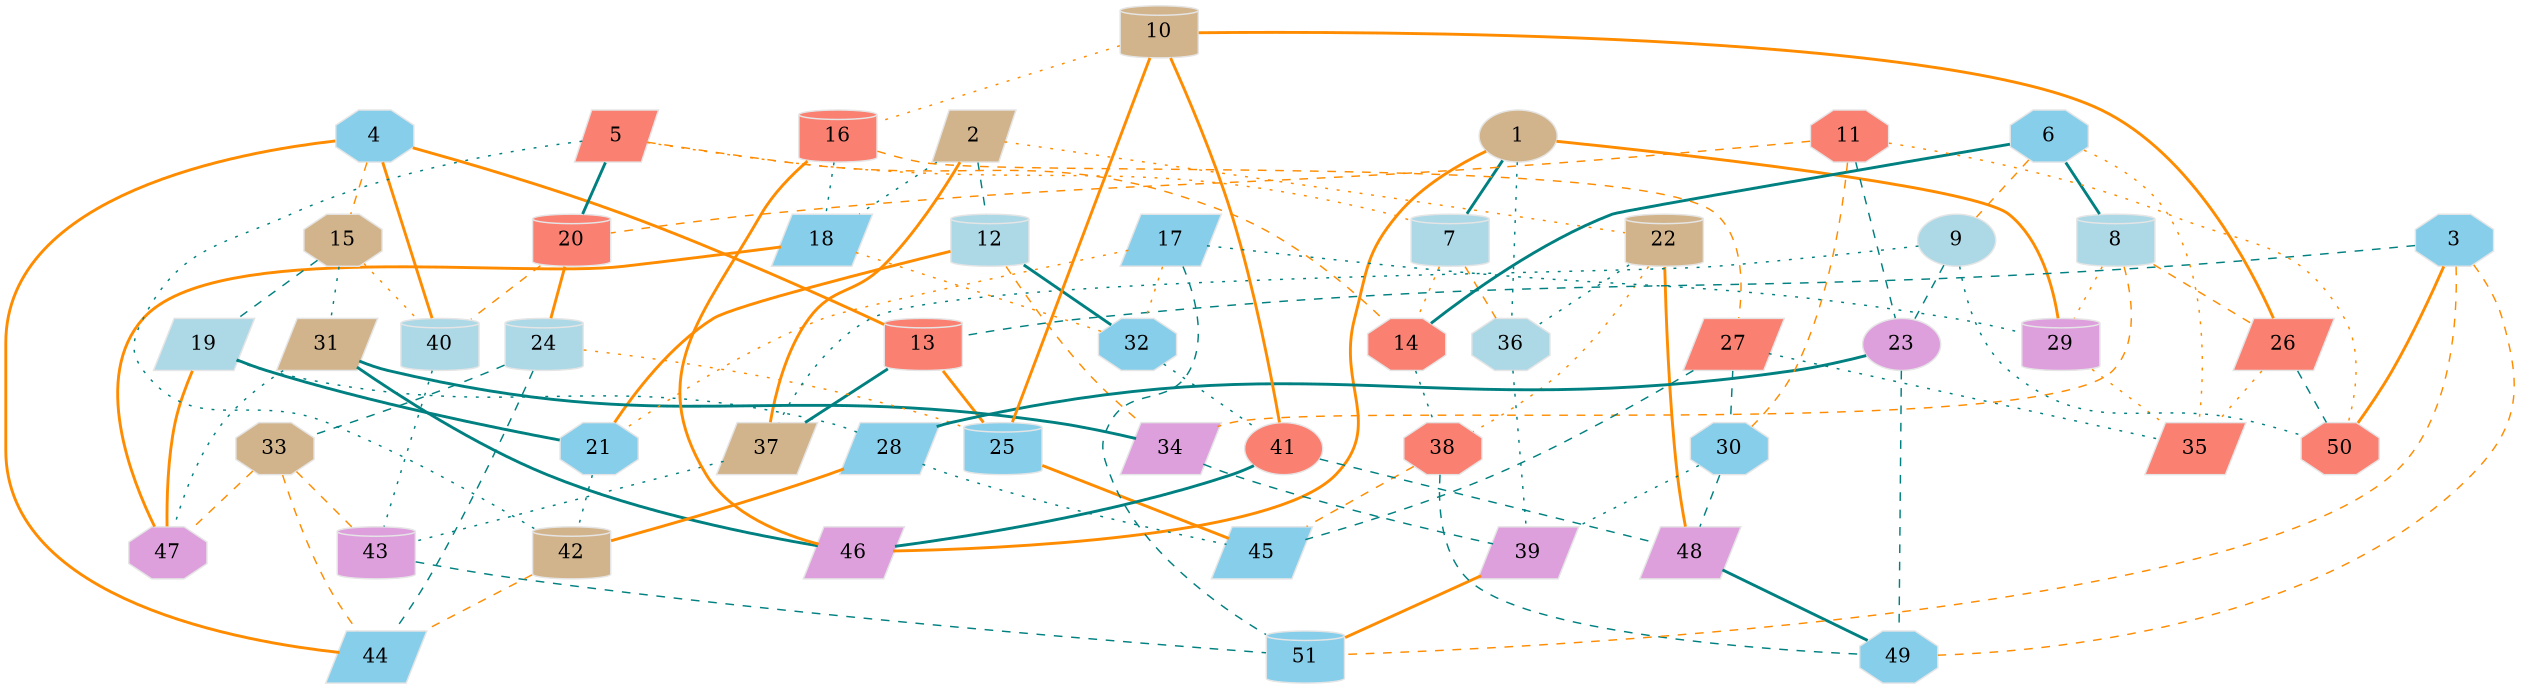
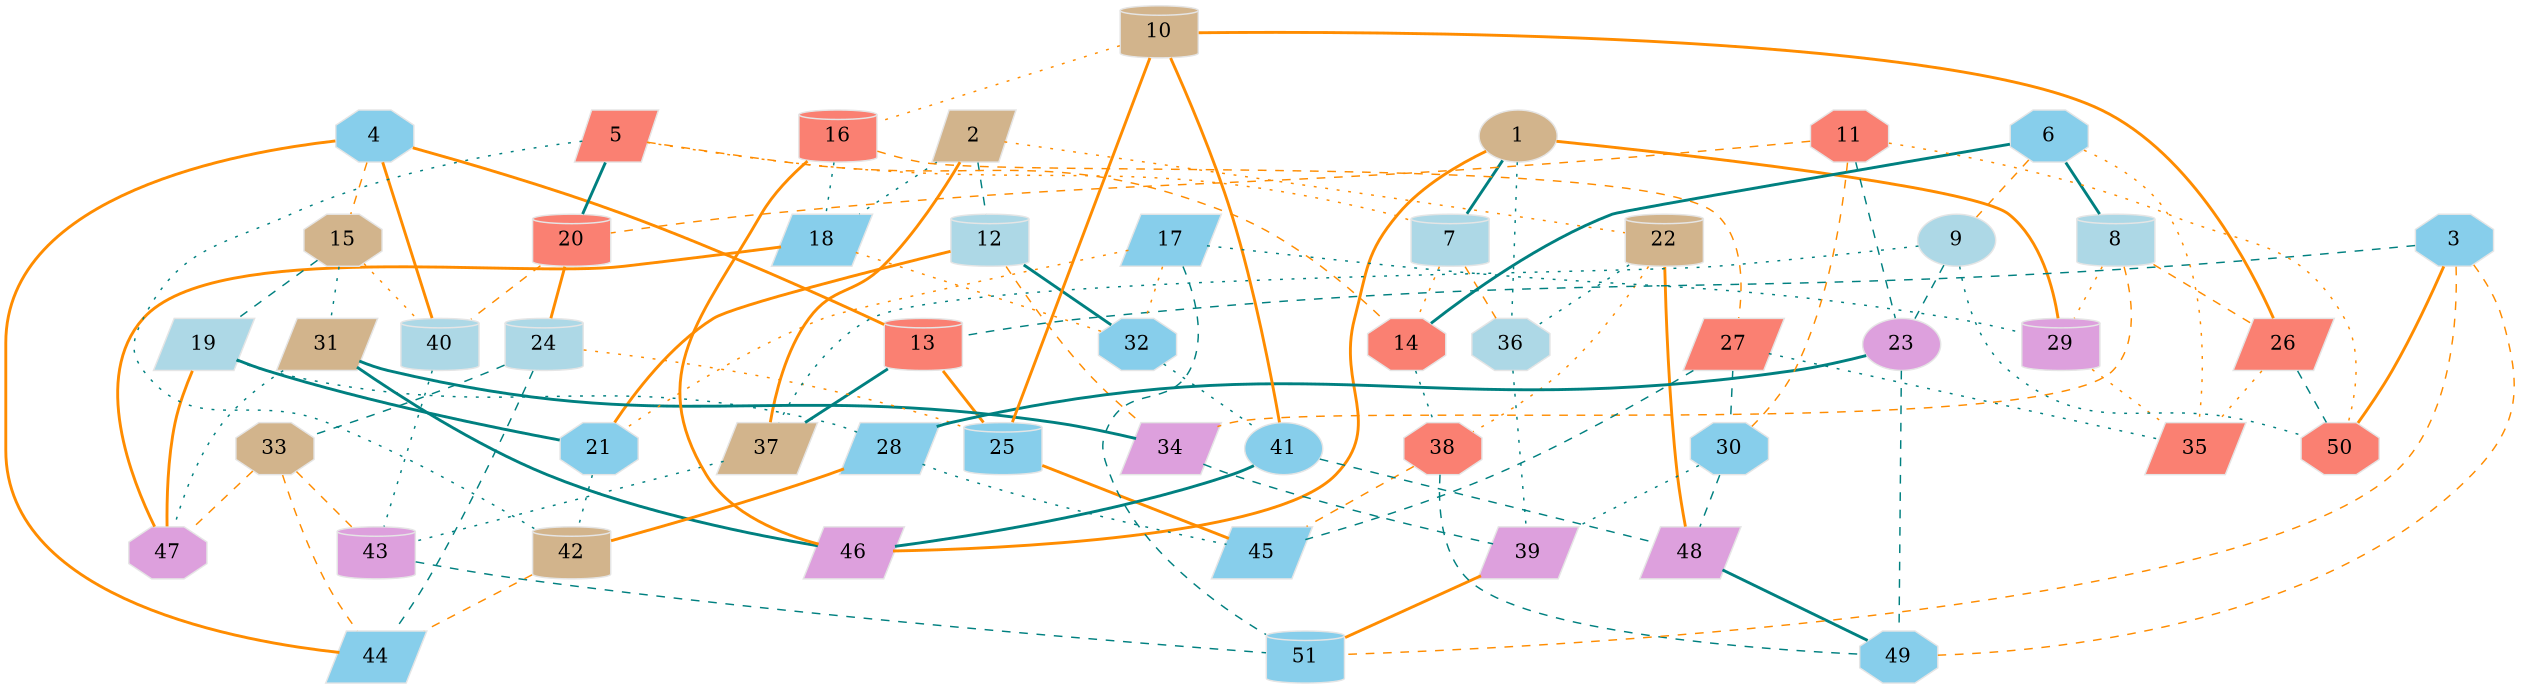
(1284, 449) -> (1284, 449)
